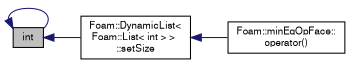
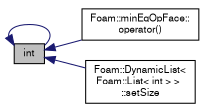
(214, 38) -> (68, 44)
